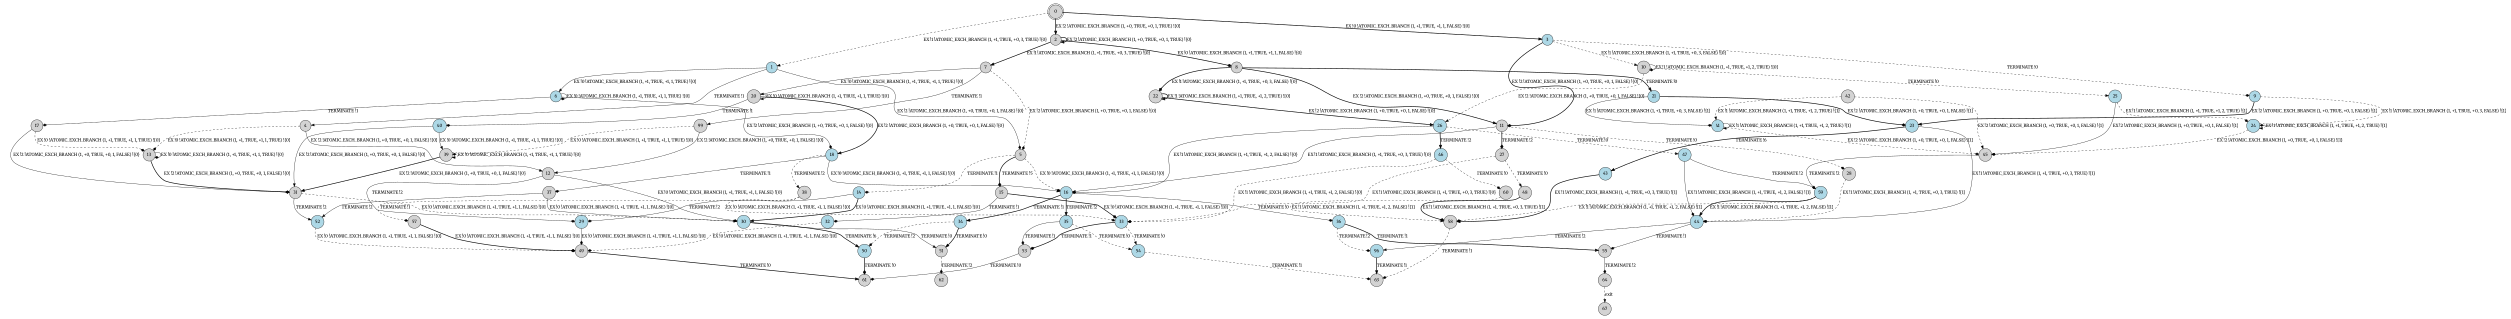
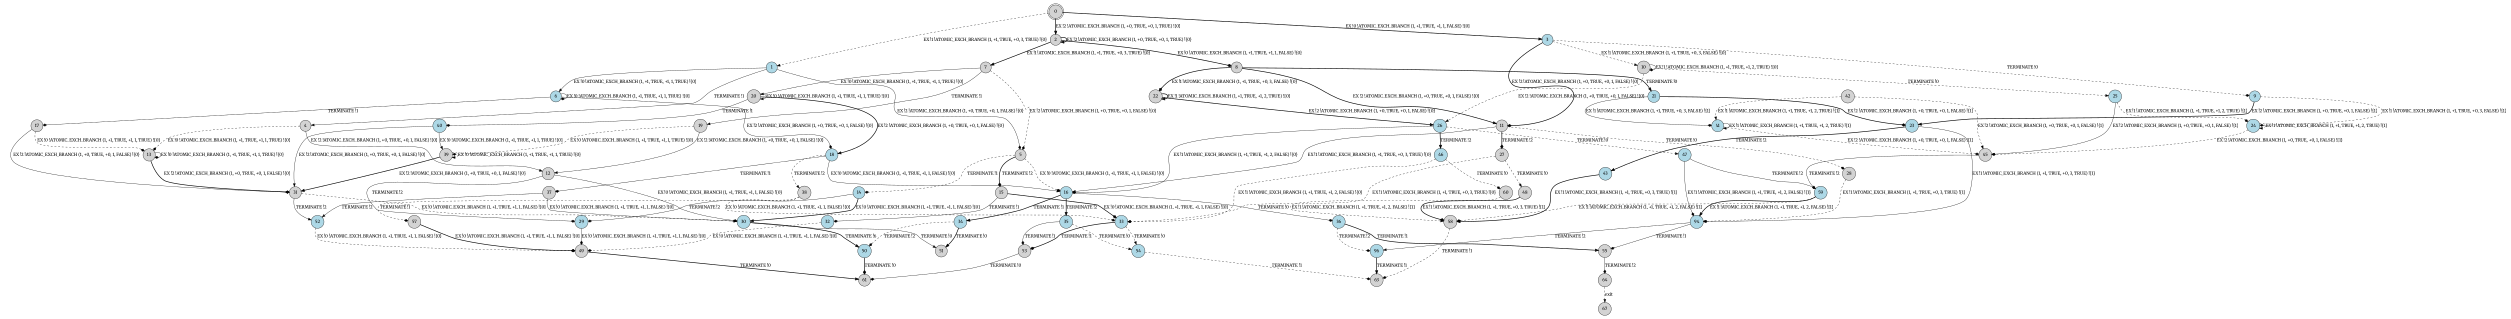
(701, 126) -> (701, 126)
(1751, 140) -> (1751, 140)
(1017, 174) -> (1017, 174)
(1697, 222) -> (1697, 222)
(941, 280) -> none
